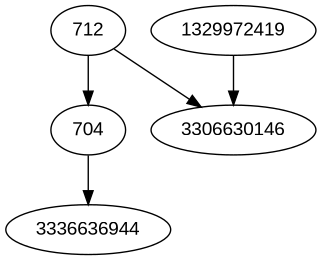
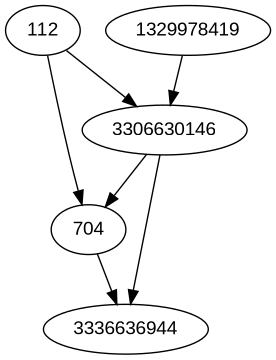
(88, 30) -> (43, 30)
(233, 30) -> (188, 30)
none -> (130, 175)
none -> (147, 223)
